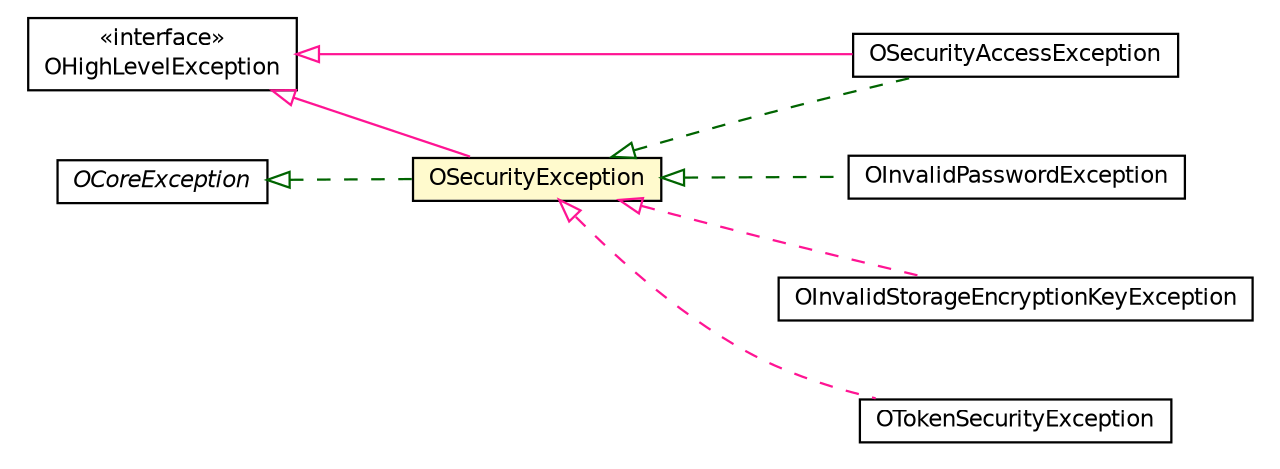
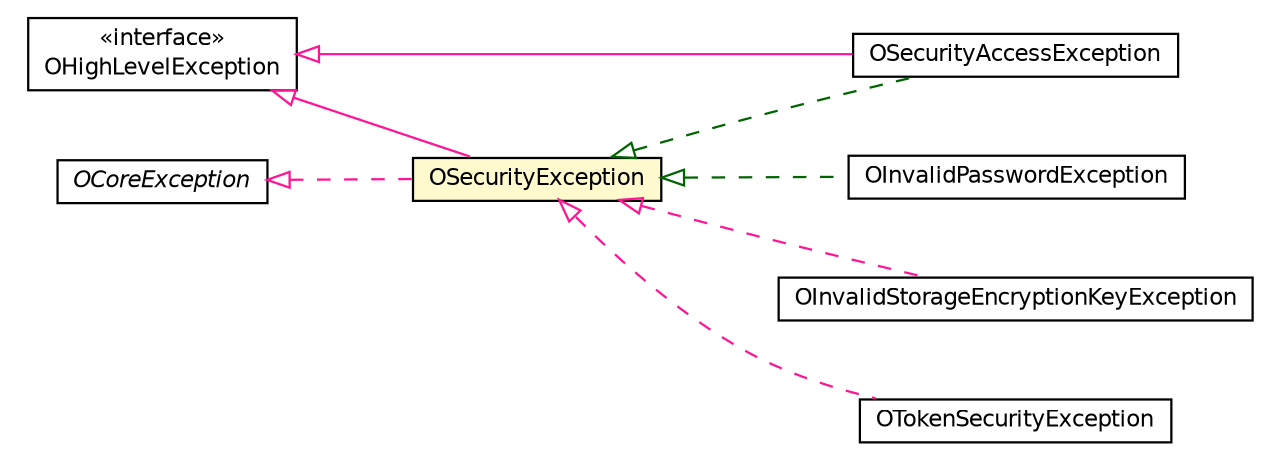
(351, 179) -> (351, 179)
